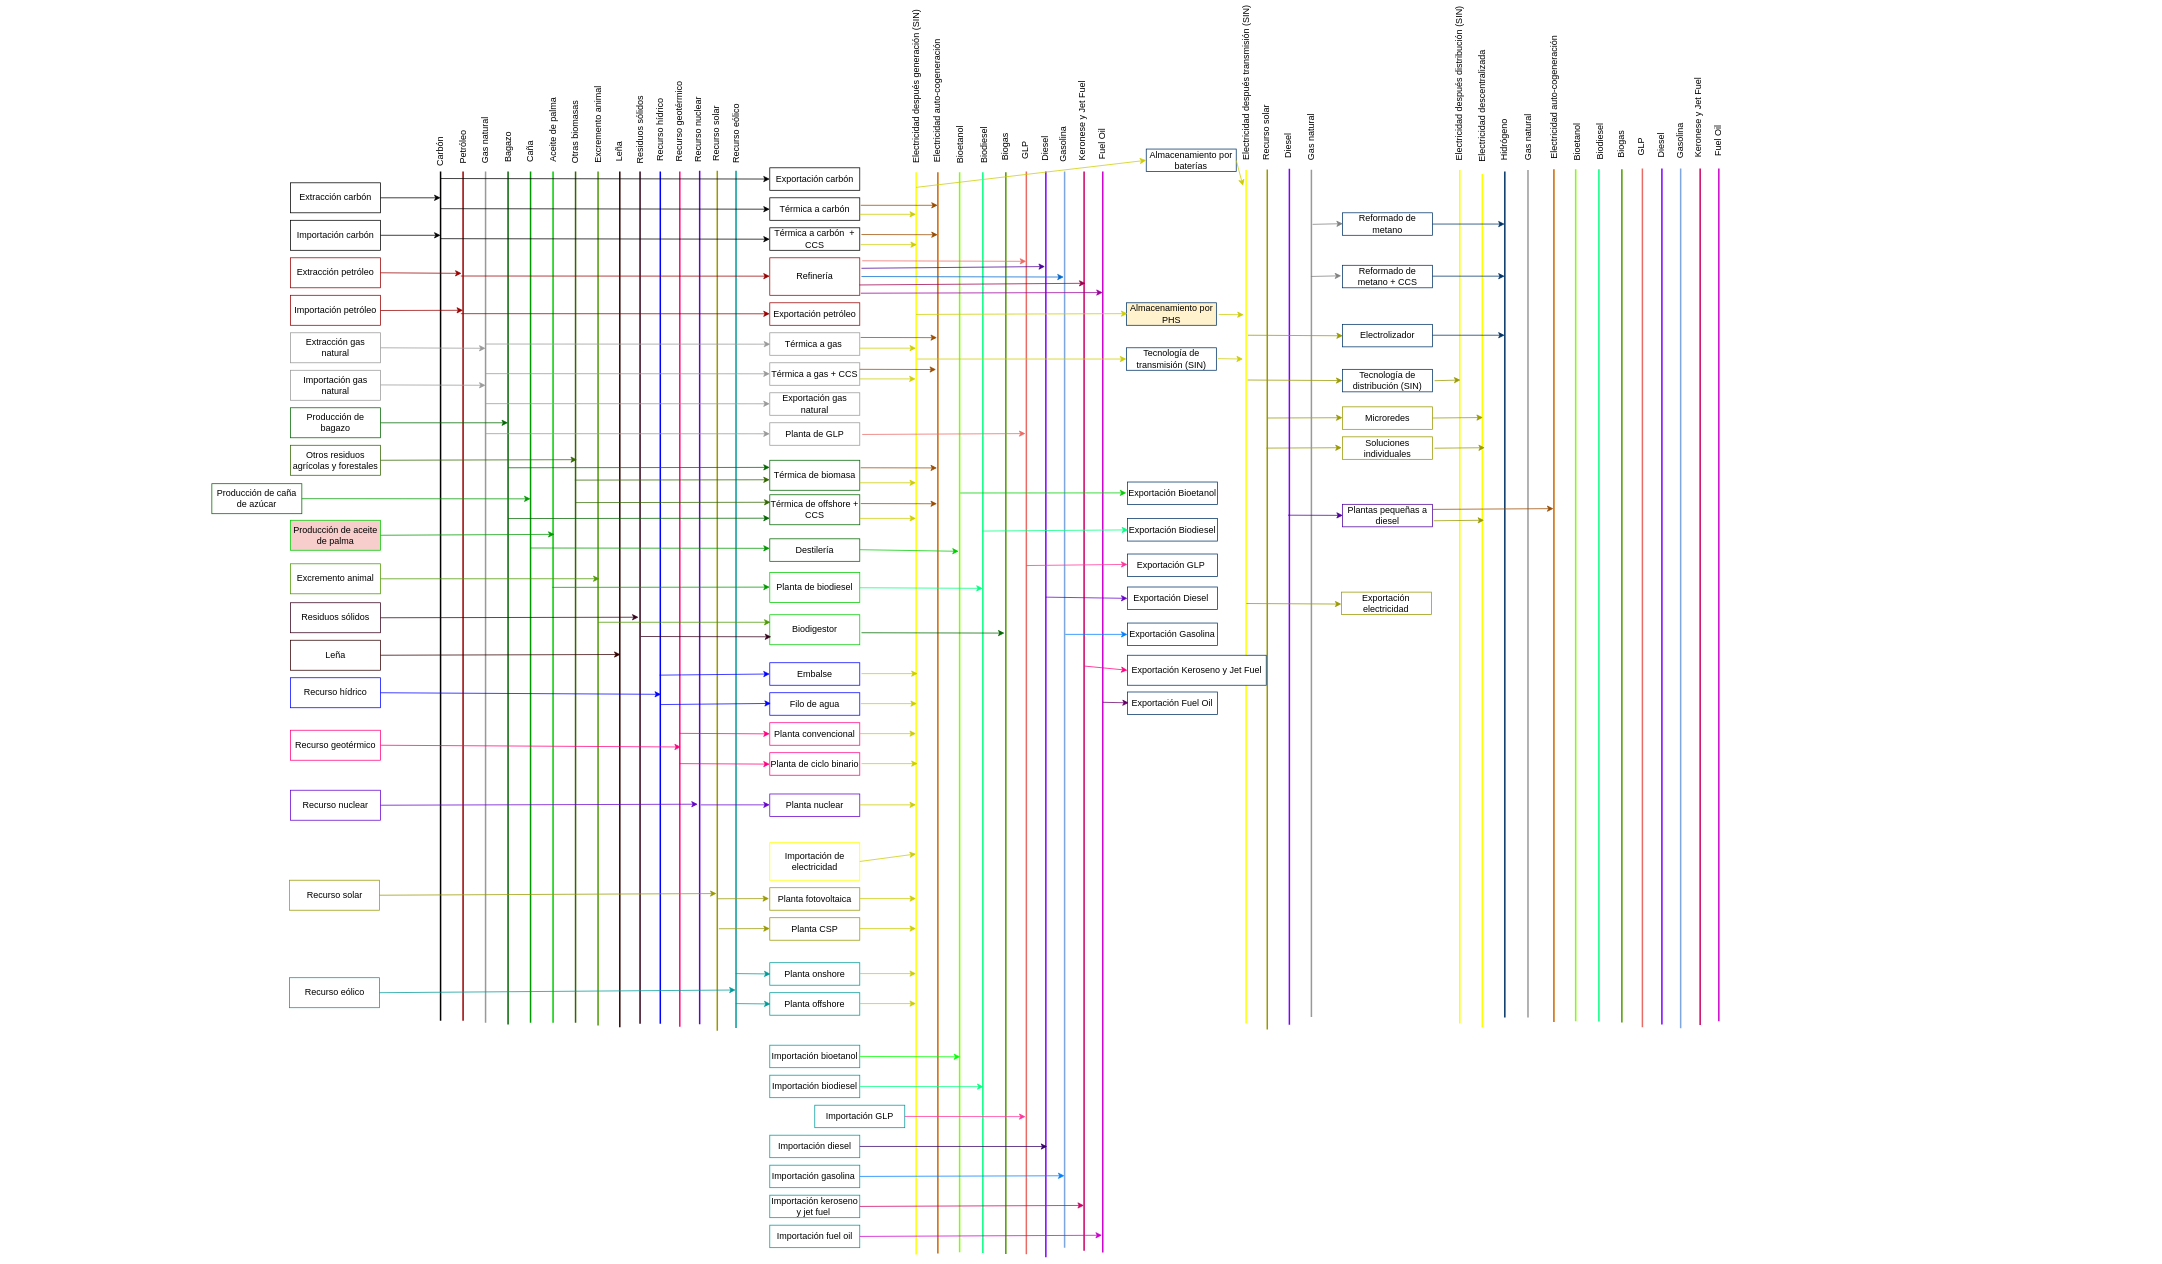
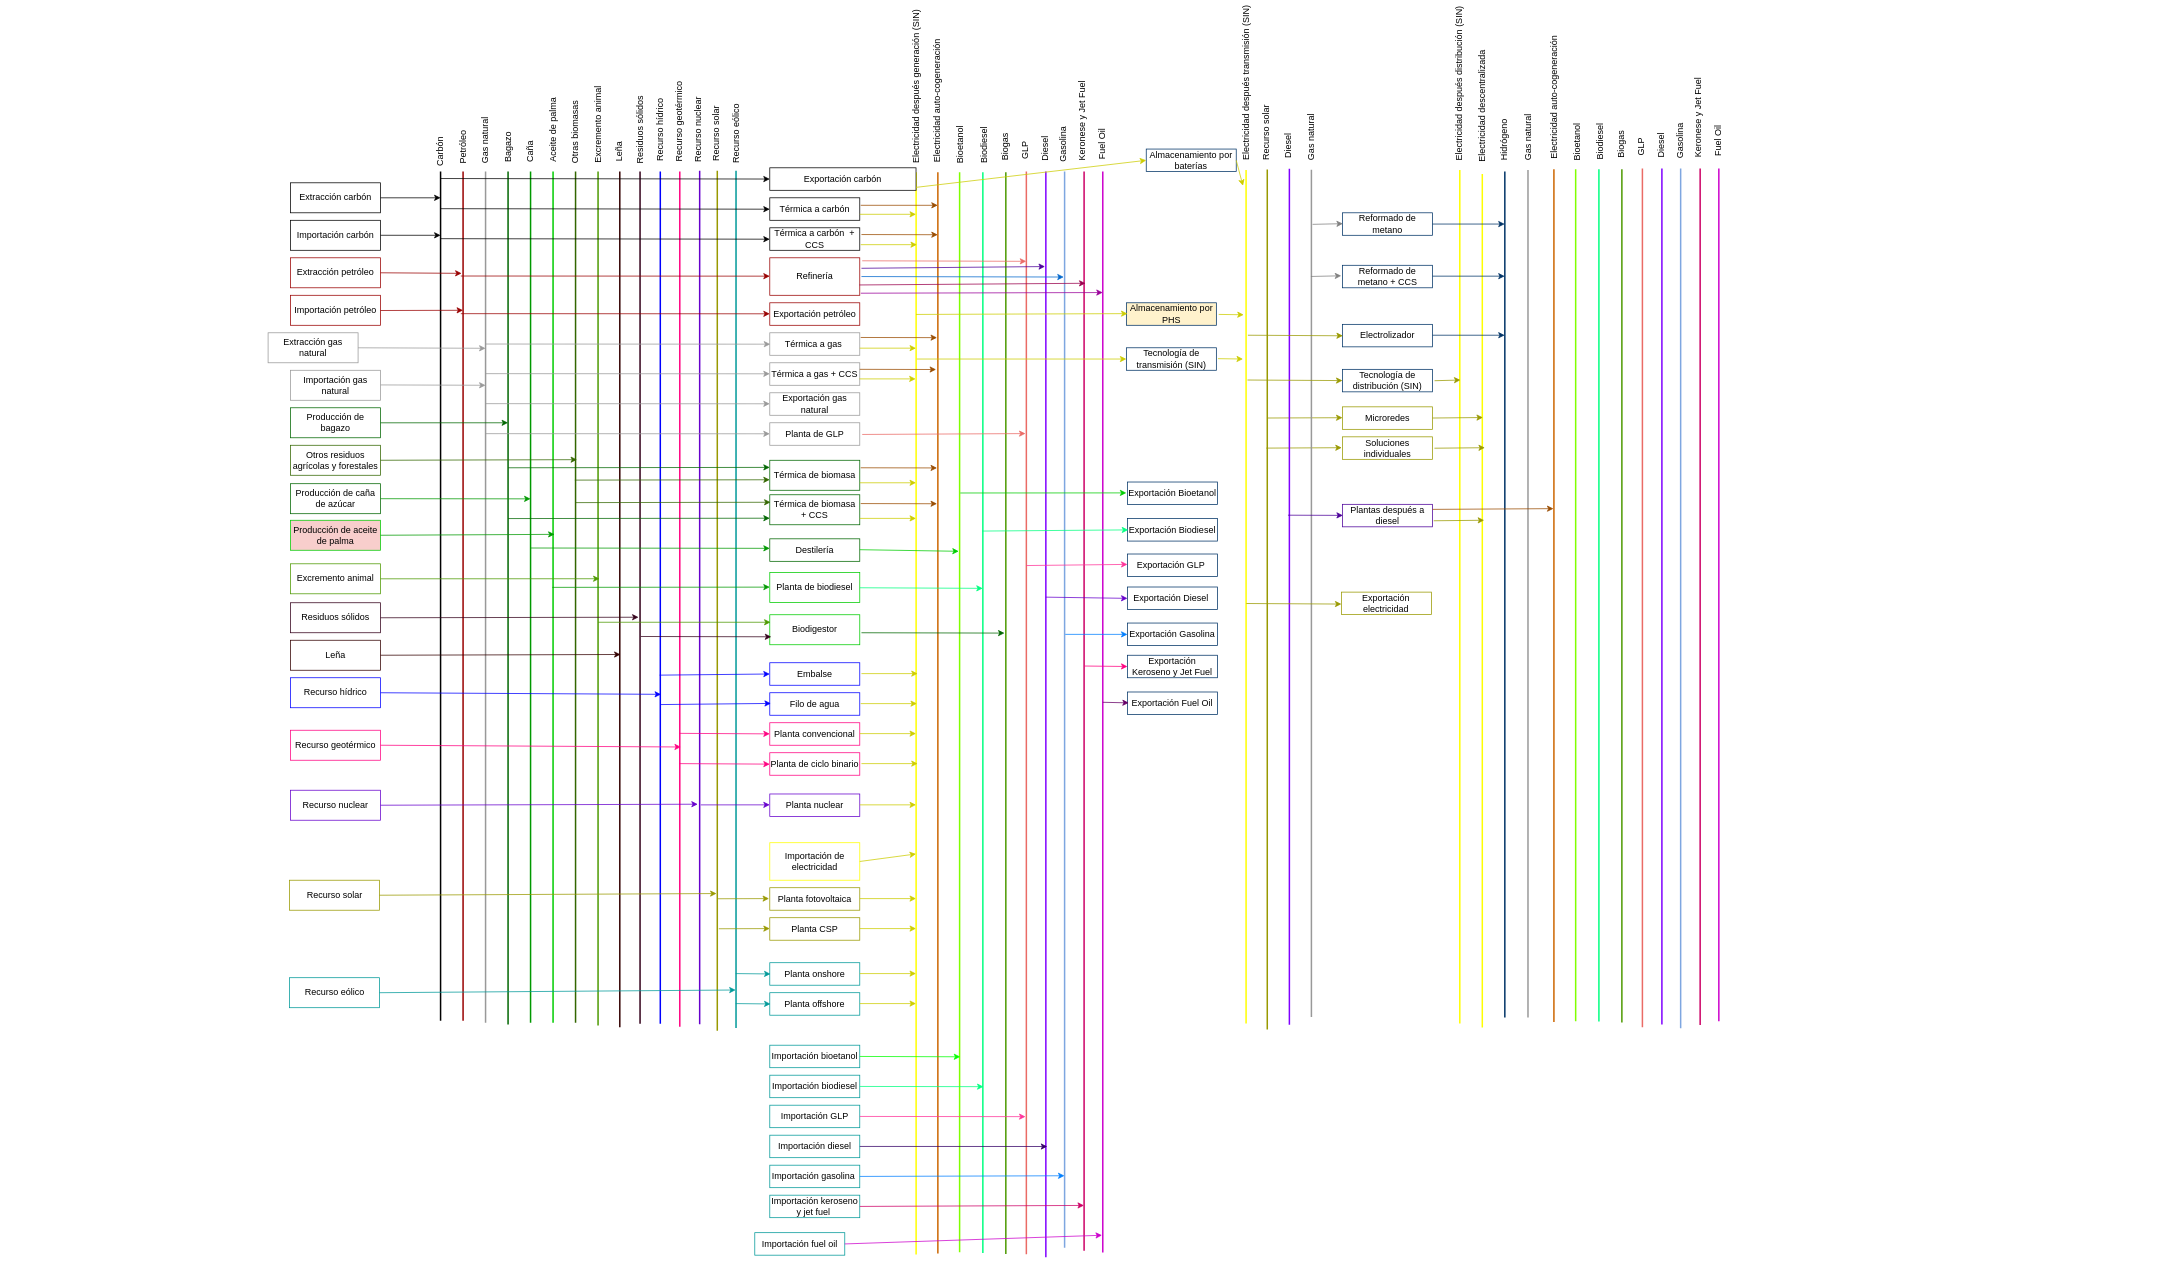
(815, 179) -> (843, 179)
(336, 348) -> (313, 348)
(257, 499) -> (336, 499)
(815, 510) -> (815, 510)
(1388, 516) -> (1388, 516)
(1197, 670) -> (1173, 666)
(860, 1116) -> (815, 1116)
(815, 1236) -> (800, 1244)
